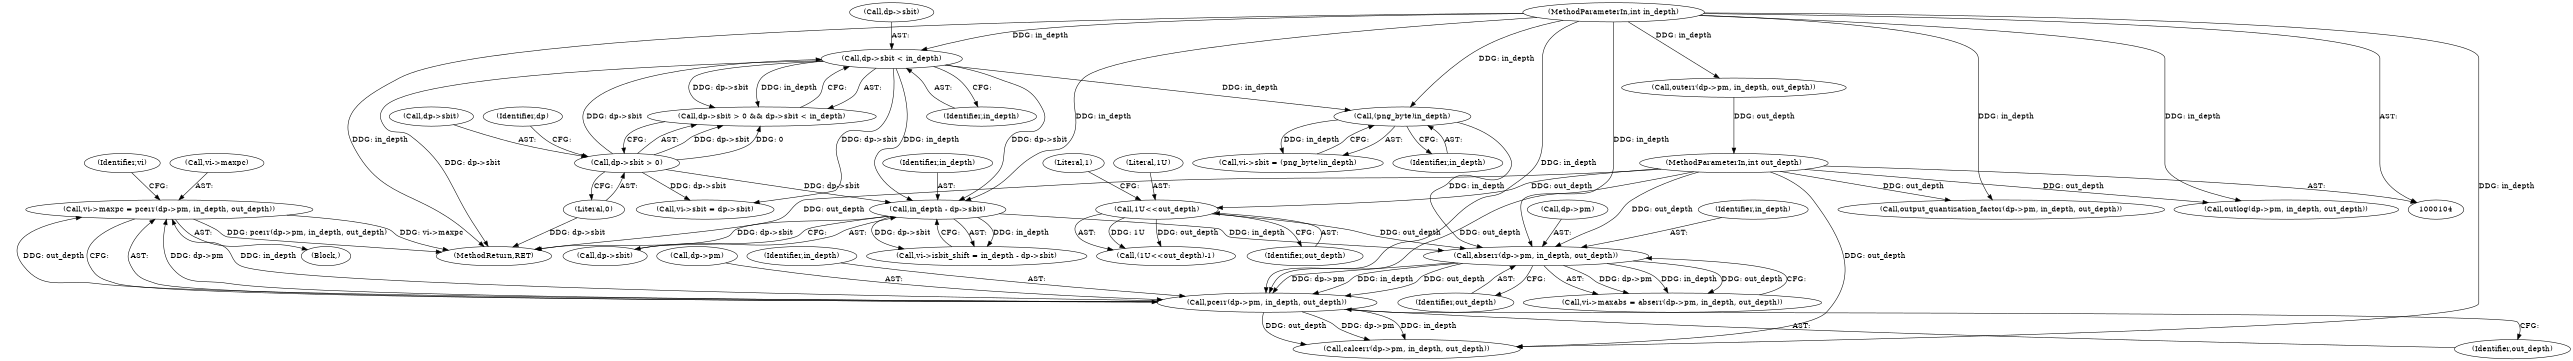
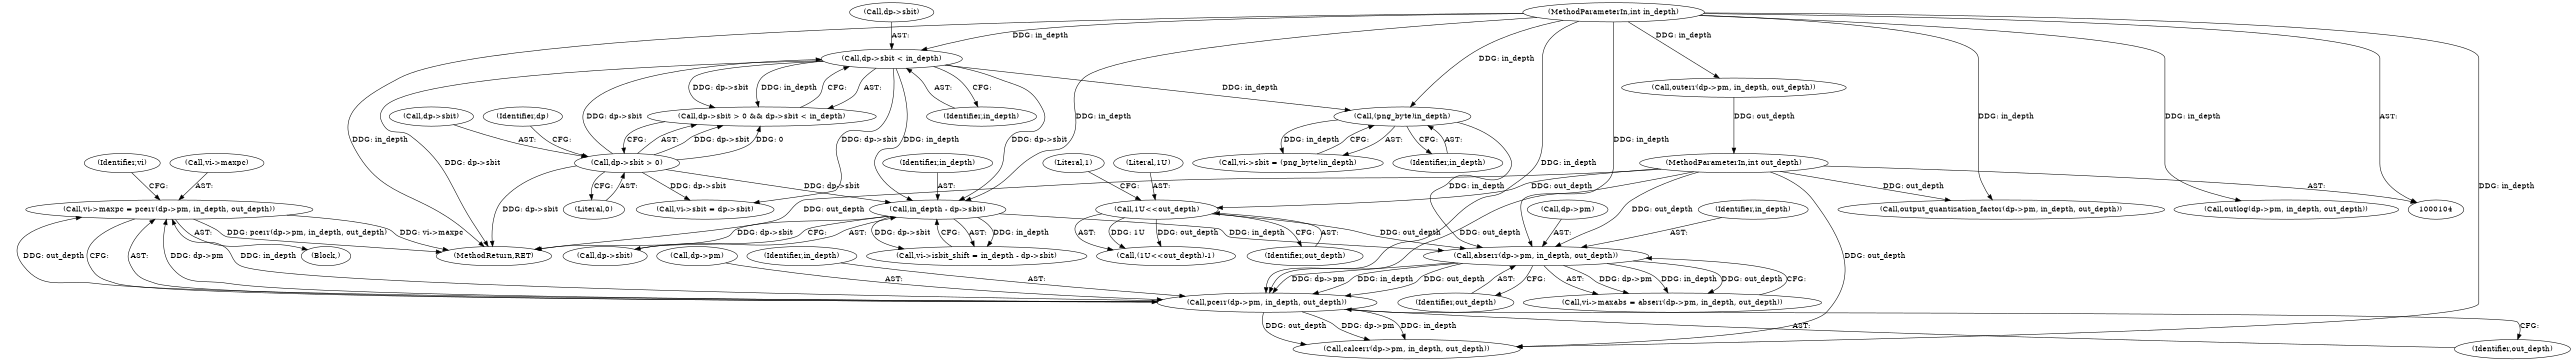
(2004, 186) -> none
(548, 231) -> (518, 187)
